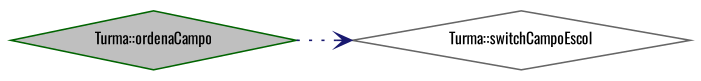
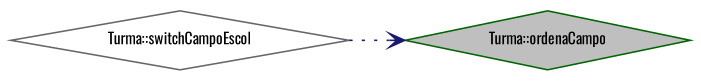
(316, 40) -> (369, 40)
